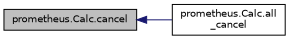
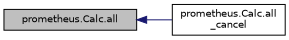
(70, 20) -> (70, 20)
